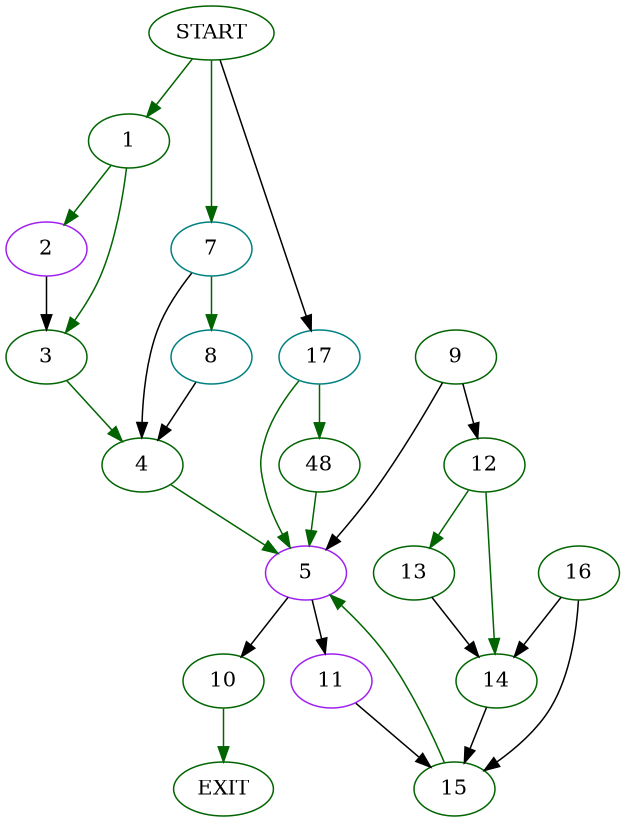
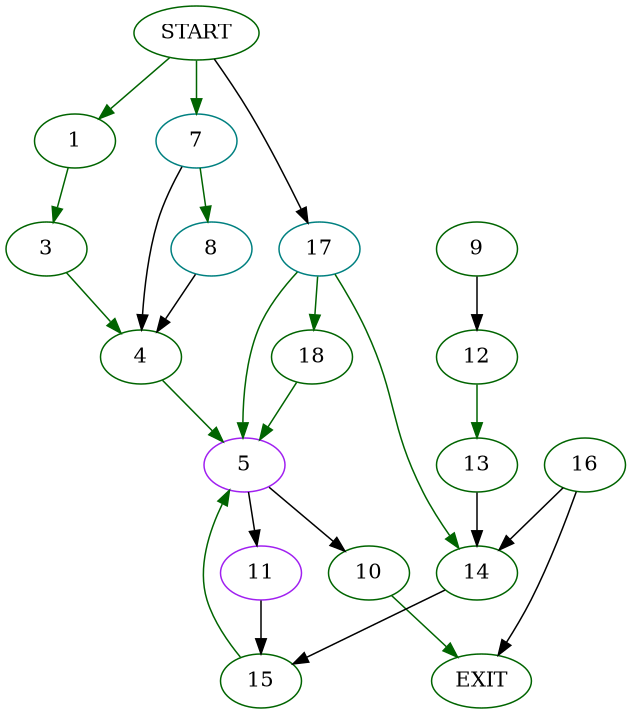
(46, 249) -> none
(393, 463) -> none
(320, 465) -> (312, 357)
(490, 565) -> (392, 405)
(559, 692) -> (546, 569)
